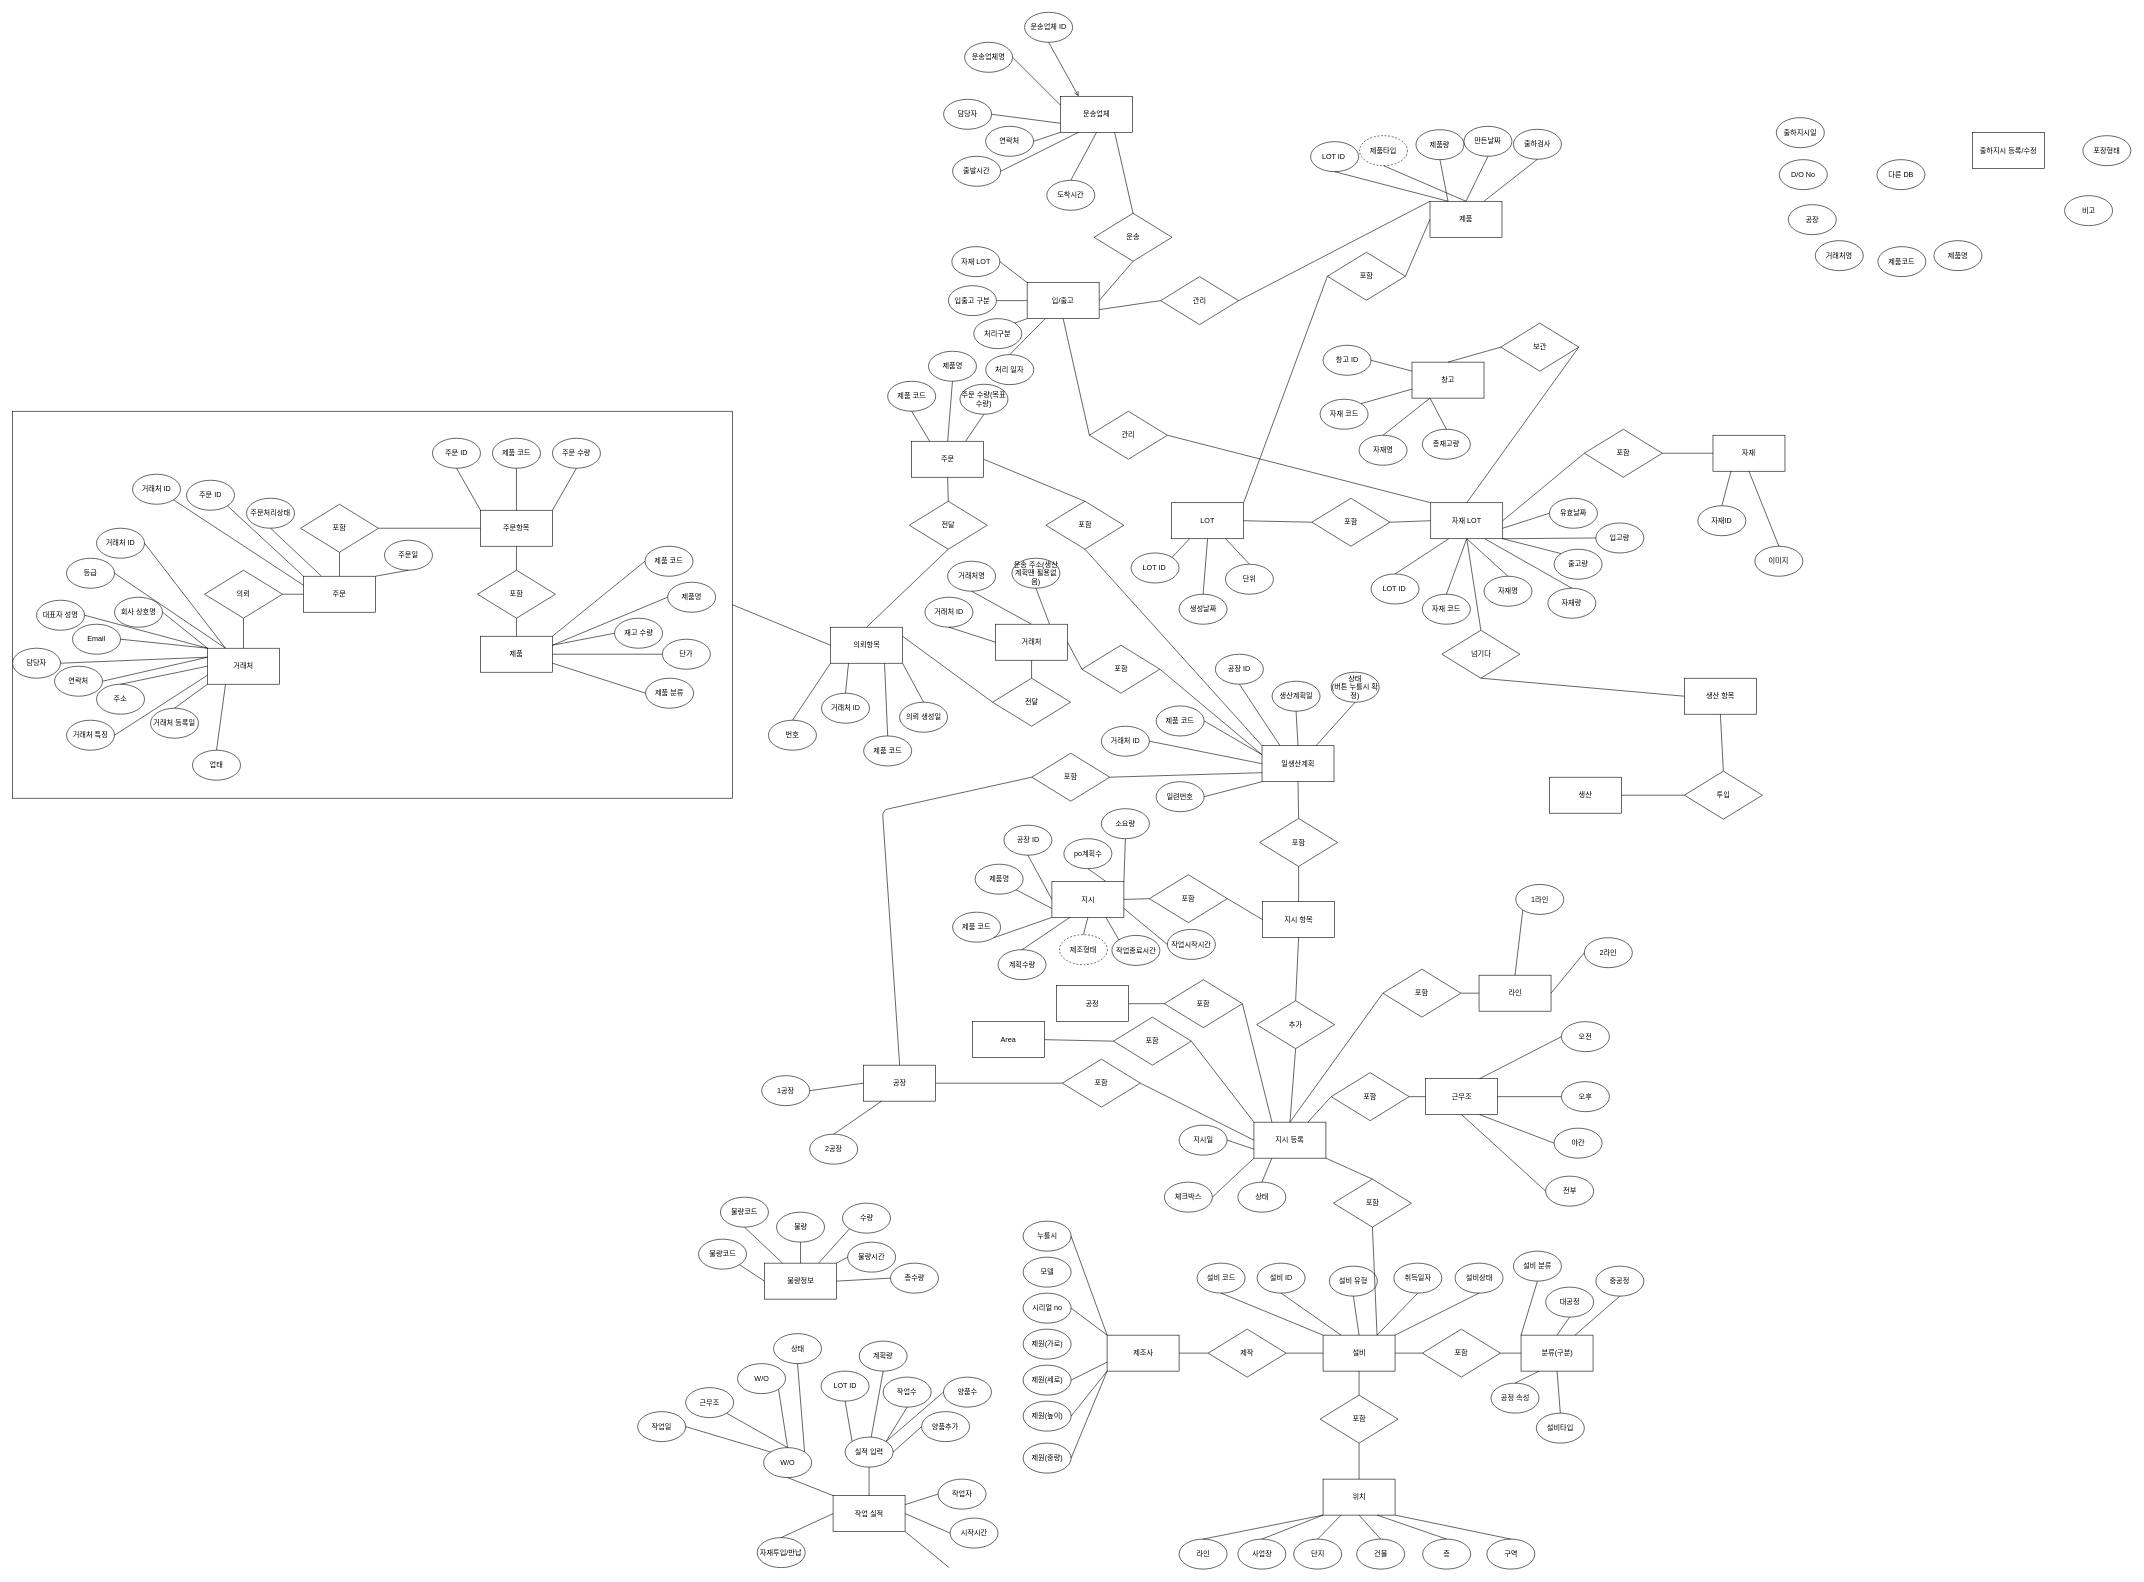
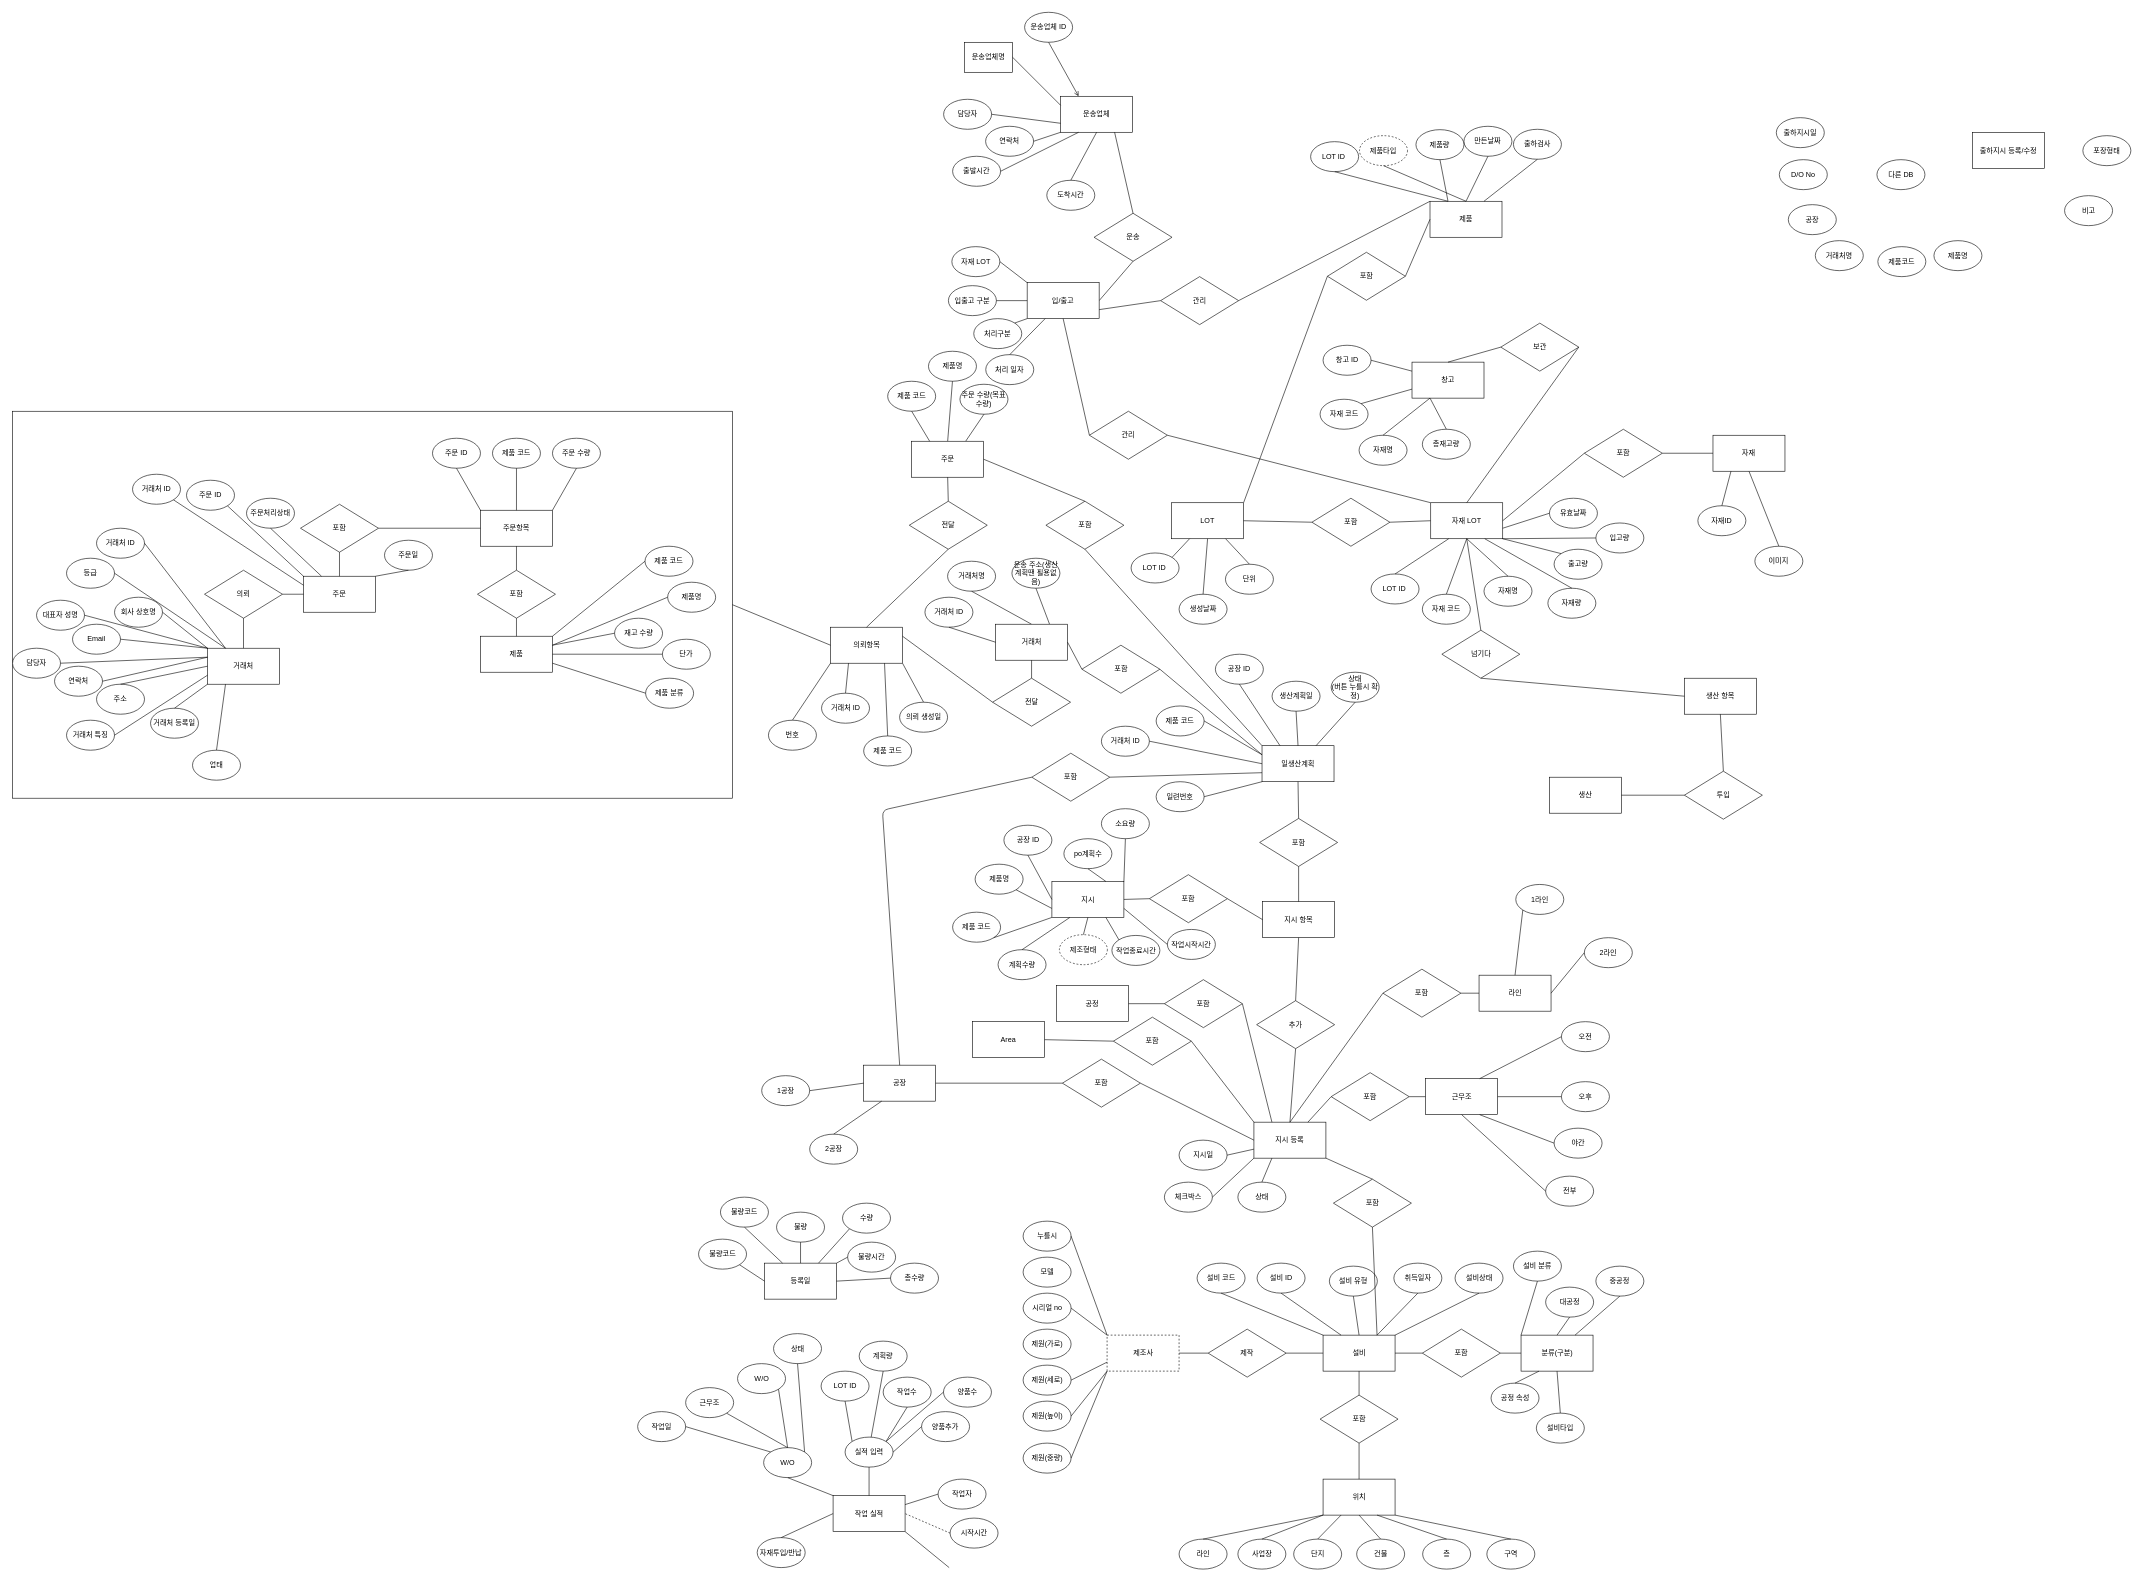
(989, 57) -> (989, 57)
(1203, 1140) -> (1203, 1155)
(801, 1281) -> (801, 1281)
(1143, 1353) -> (1143, 1353)
(927, 1523) -> (927, 1523)
